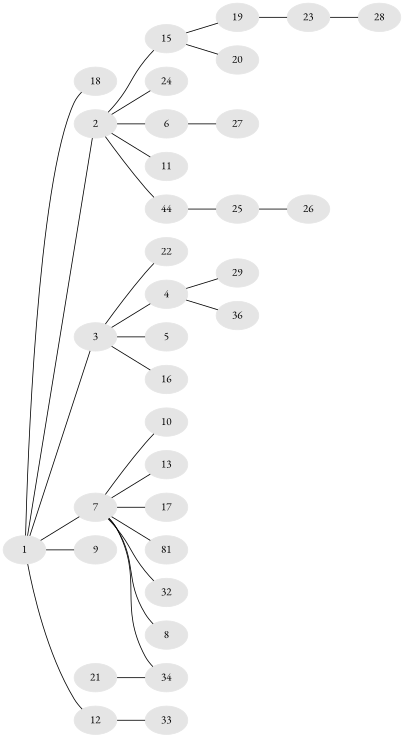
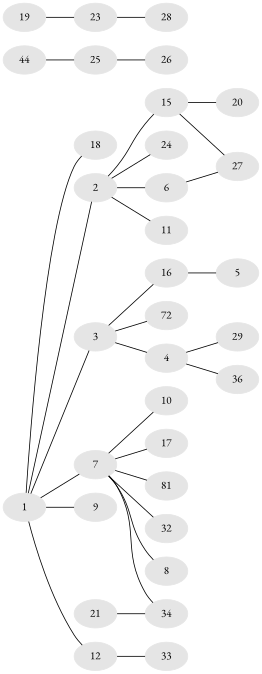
(202, 28) -> (202, 135)
(129, 168) -> none
(166, 252) -> (166, 316)
(131, 337) -> (202, 273)
(166, 465) -> none
